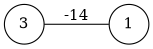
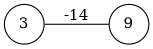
(129, 24) -> (129, 24)
